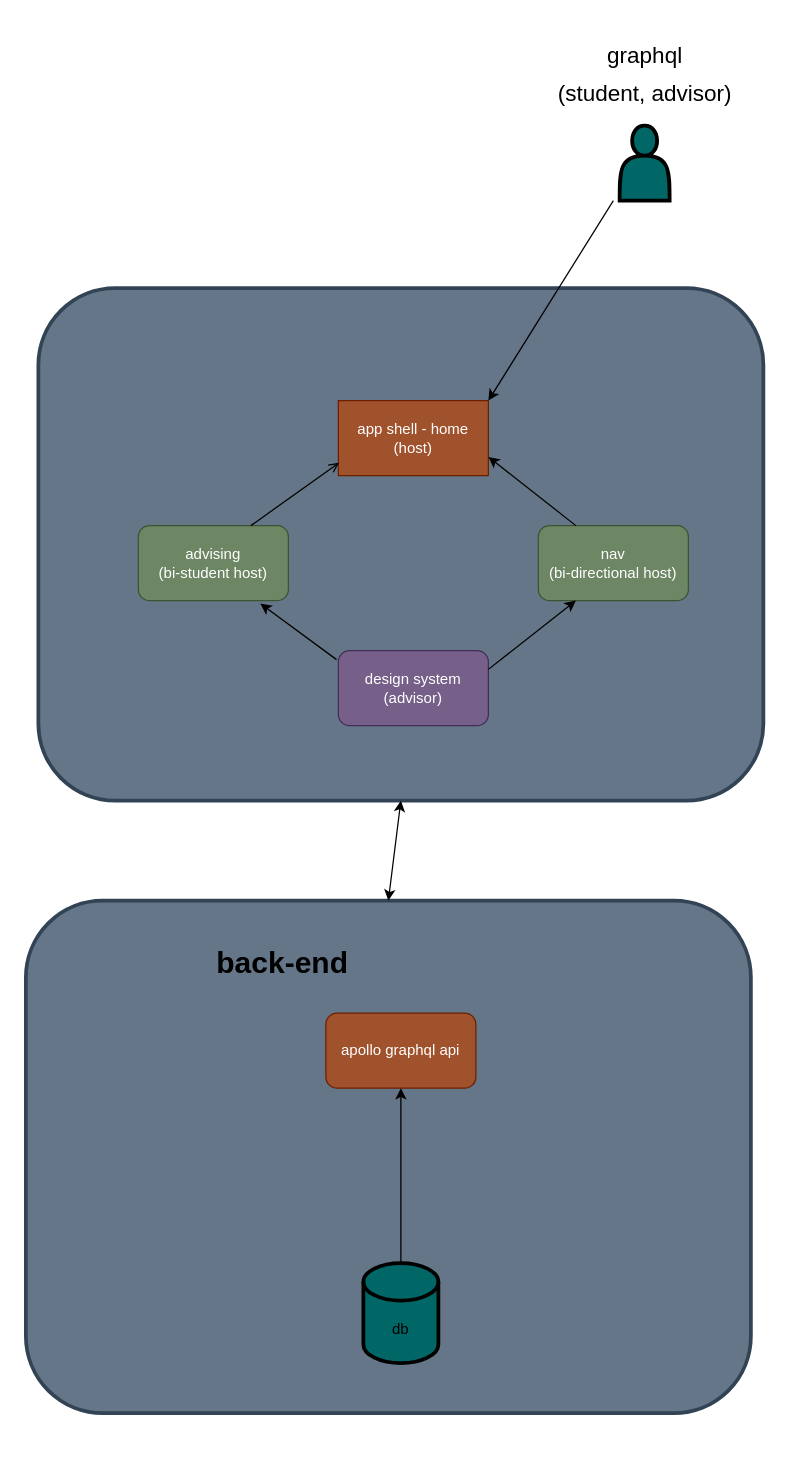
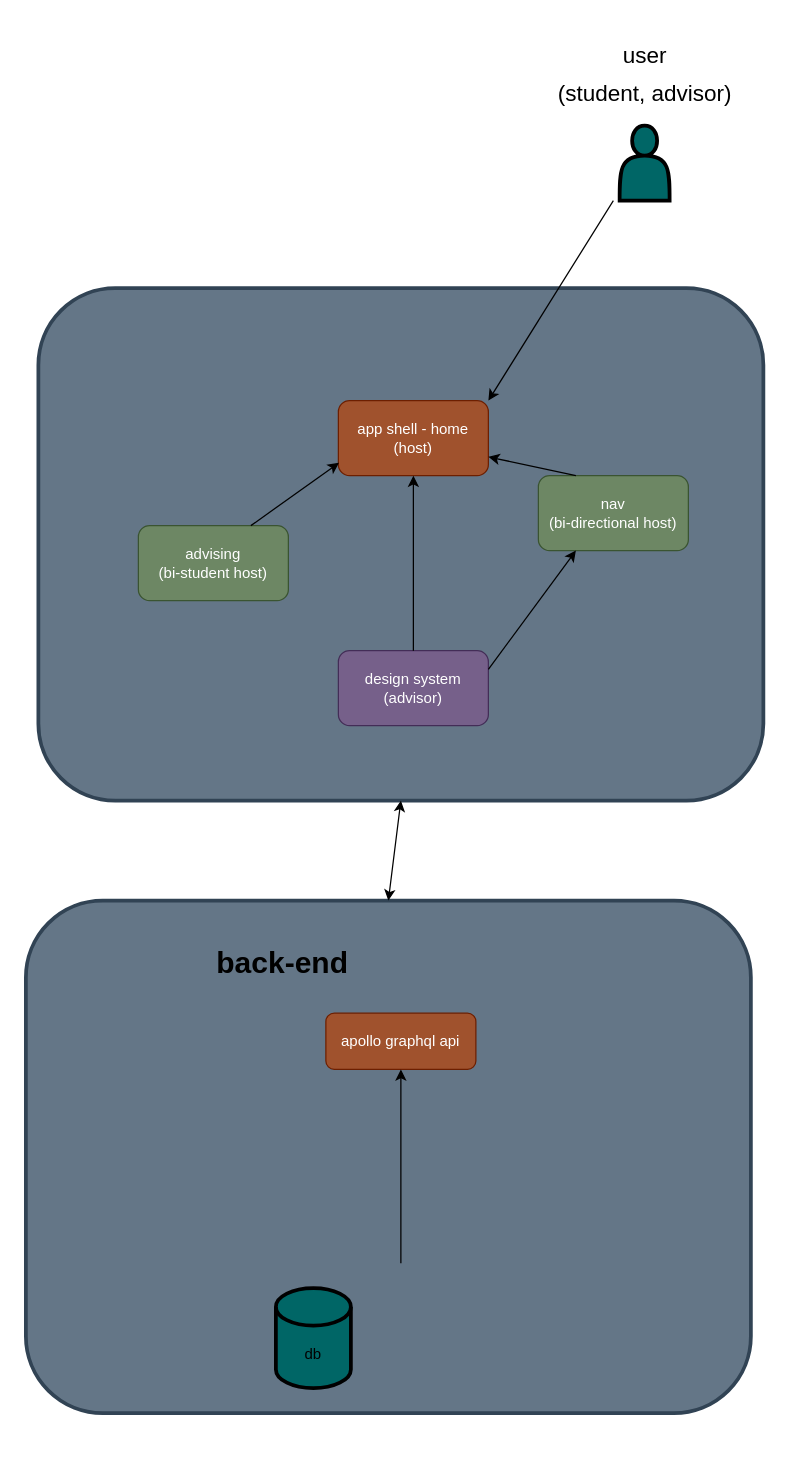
(645, 76) -> (645, 76)
(413, 438) -> (413, 438)
(332, 467) -> (331, 469)
(613, 563) -> (613, 513)
none -> (413, 568)
(301, 634) -> none
(401, 1051) -> (401, 1041)
(401, 1313) -> (313, 1338)
